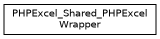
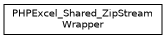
(80, 20) -> (83, 20)
